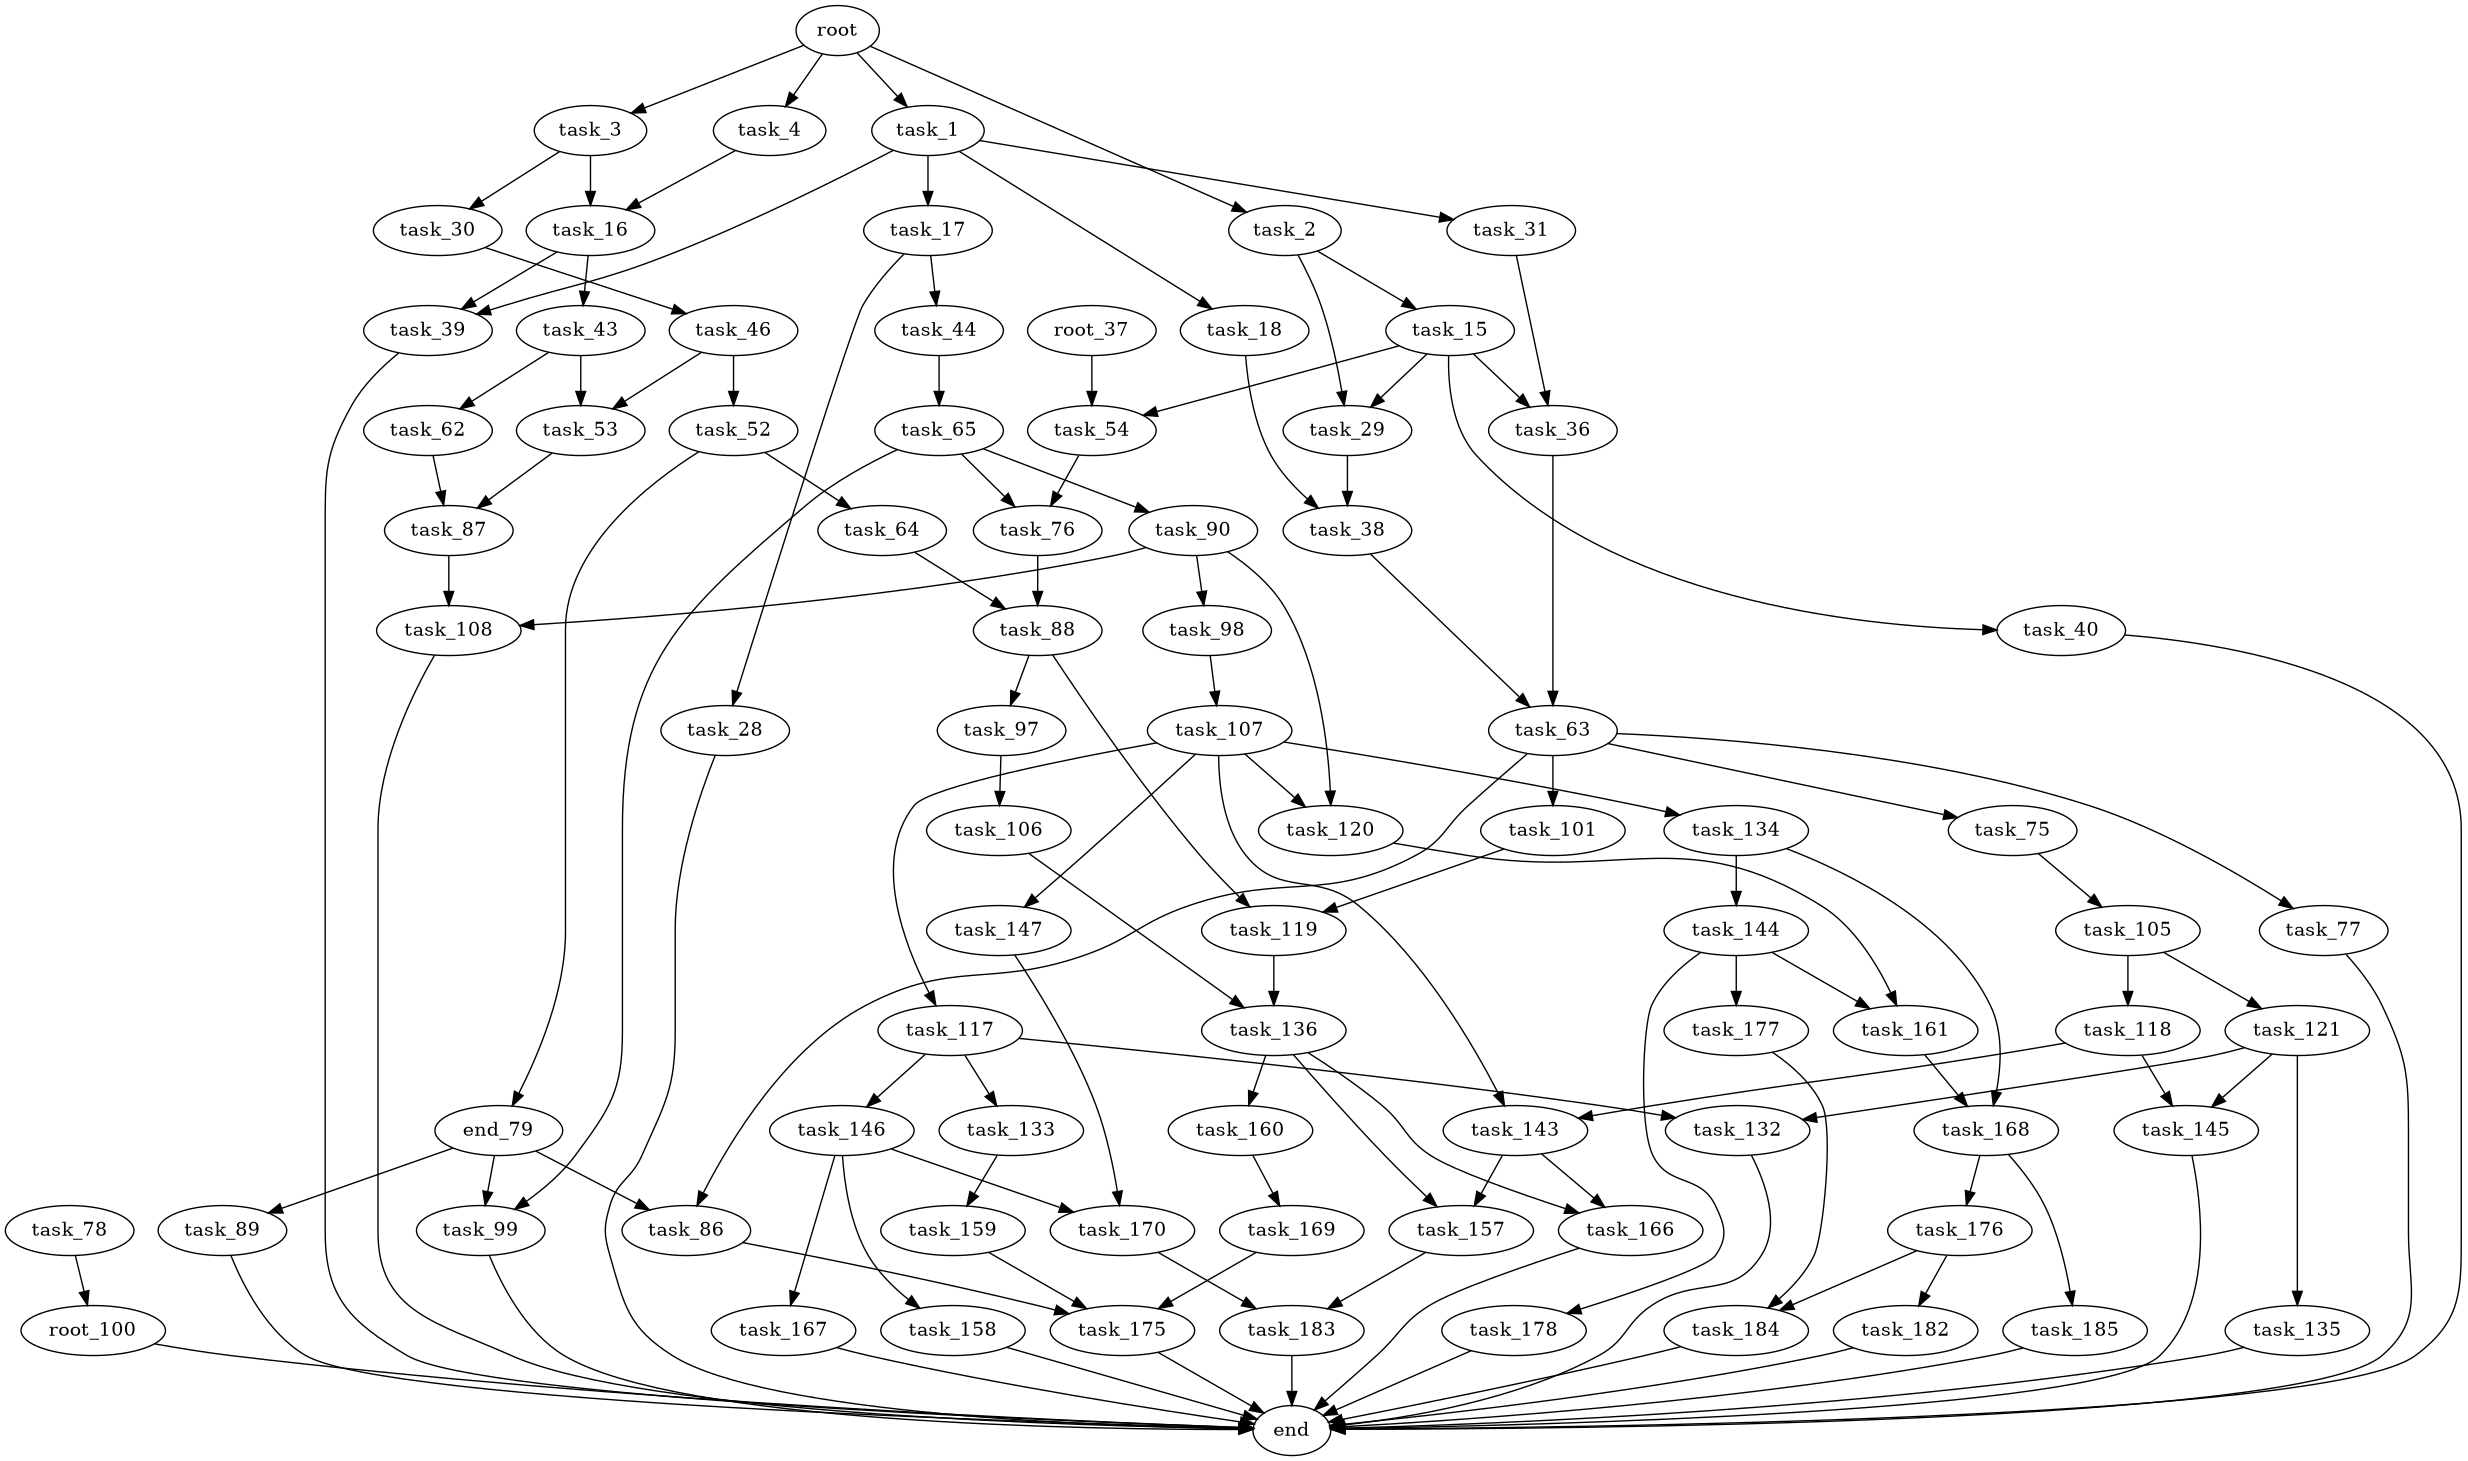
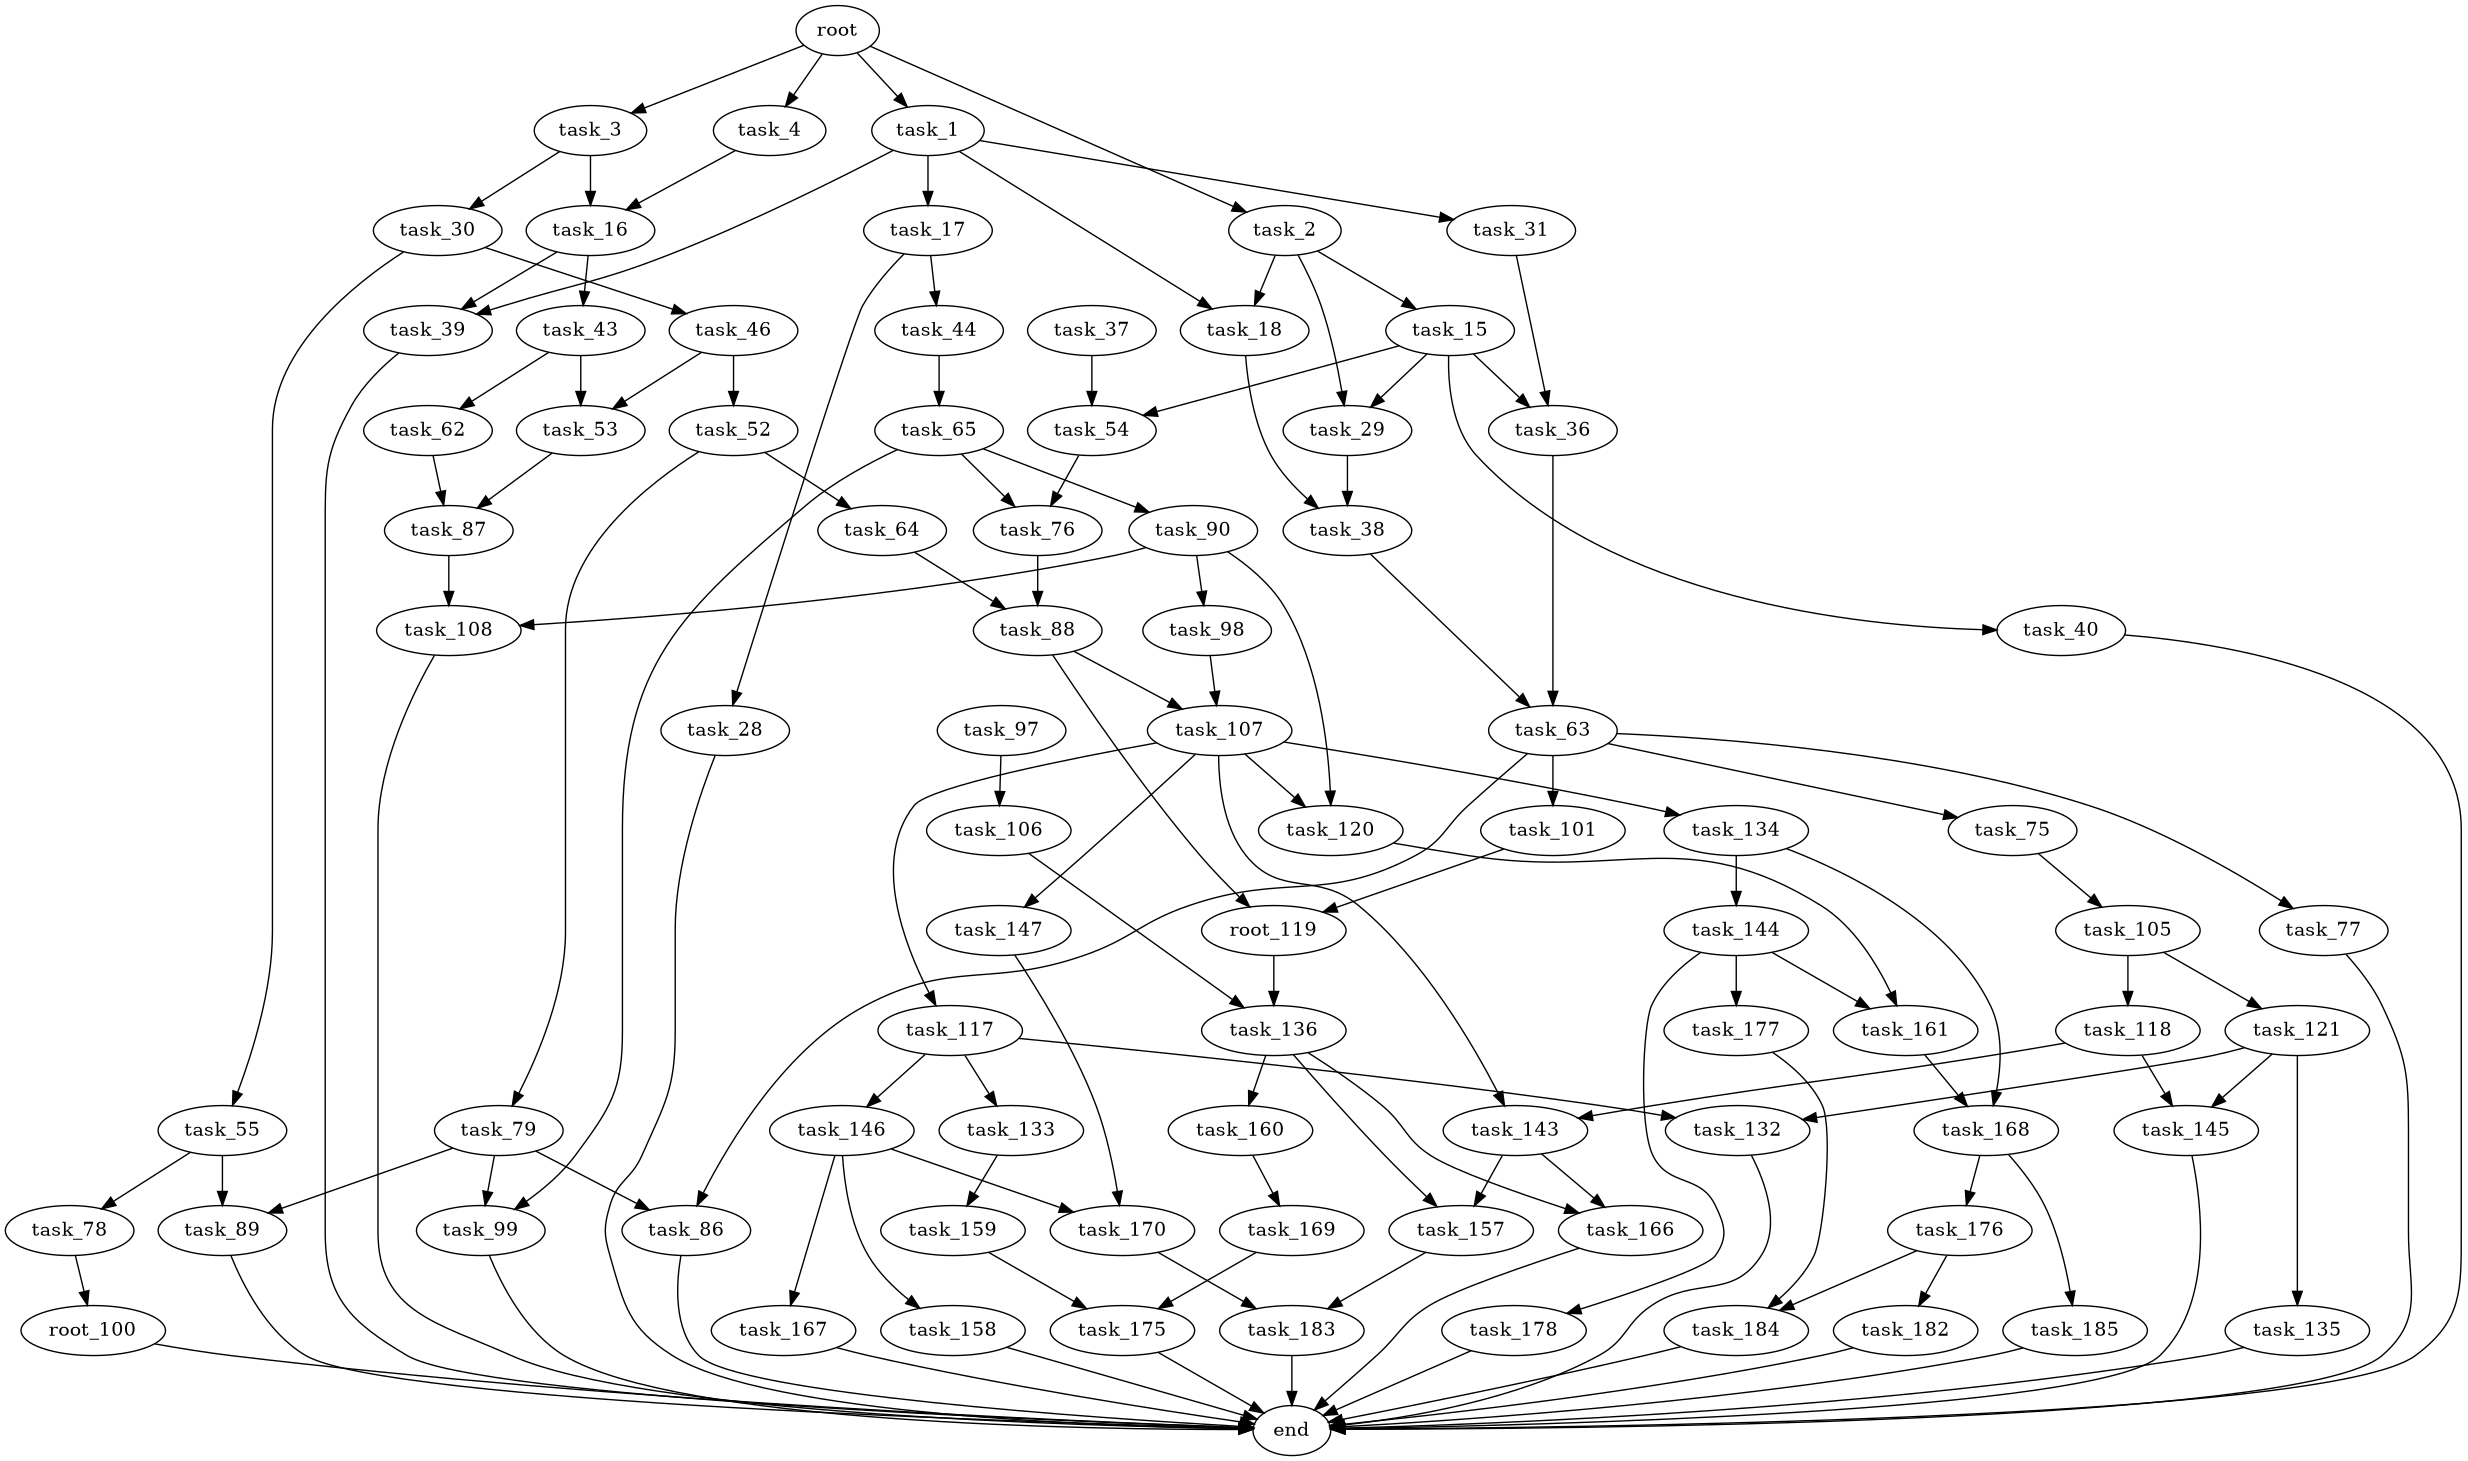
none -> (1268, 274)
(1092, 331) -> (1092, 331)
(1022, 674) -> (1122, 677)
(1274, 931) -> (1274, 931)
none -> (222, 1131)
(499, 1131) -> (499, 1131)
(899, 1274) -> (914, 1400)
